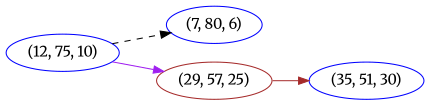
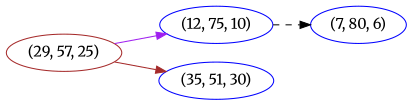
(133, 66) -> (136, 40)
